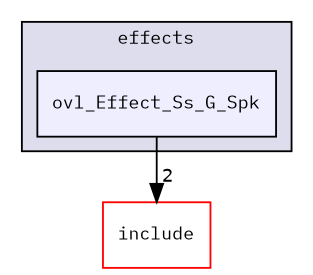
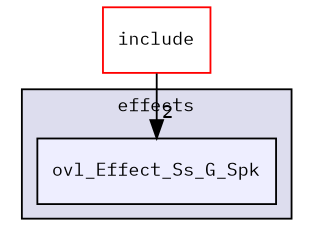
(157, 163) -> (157, 100)
